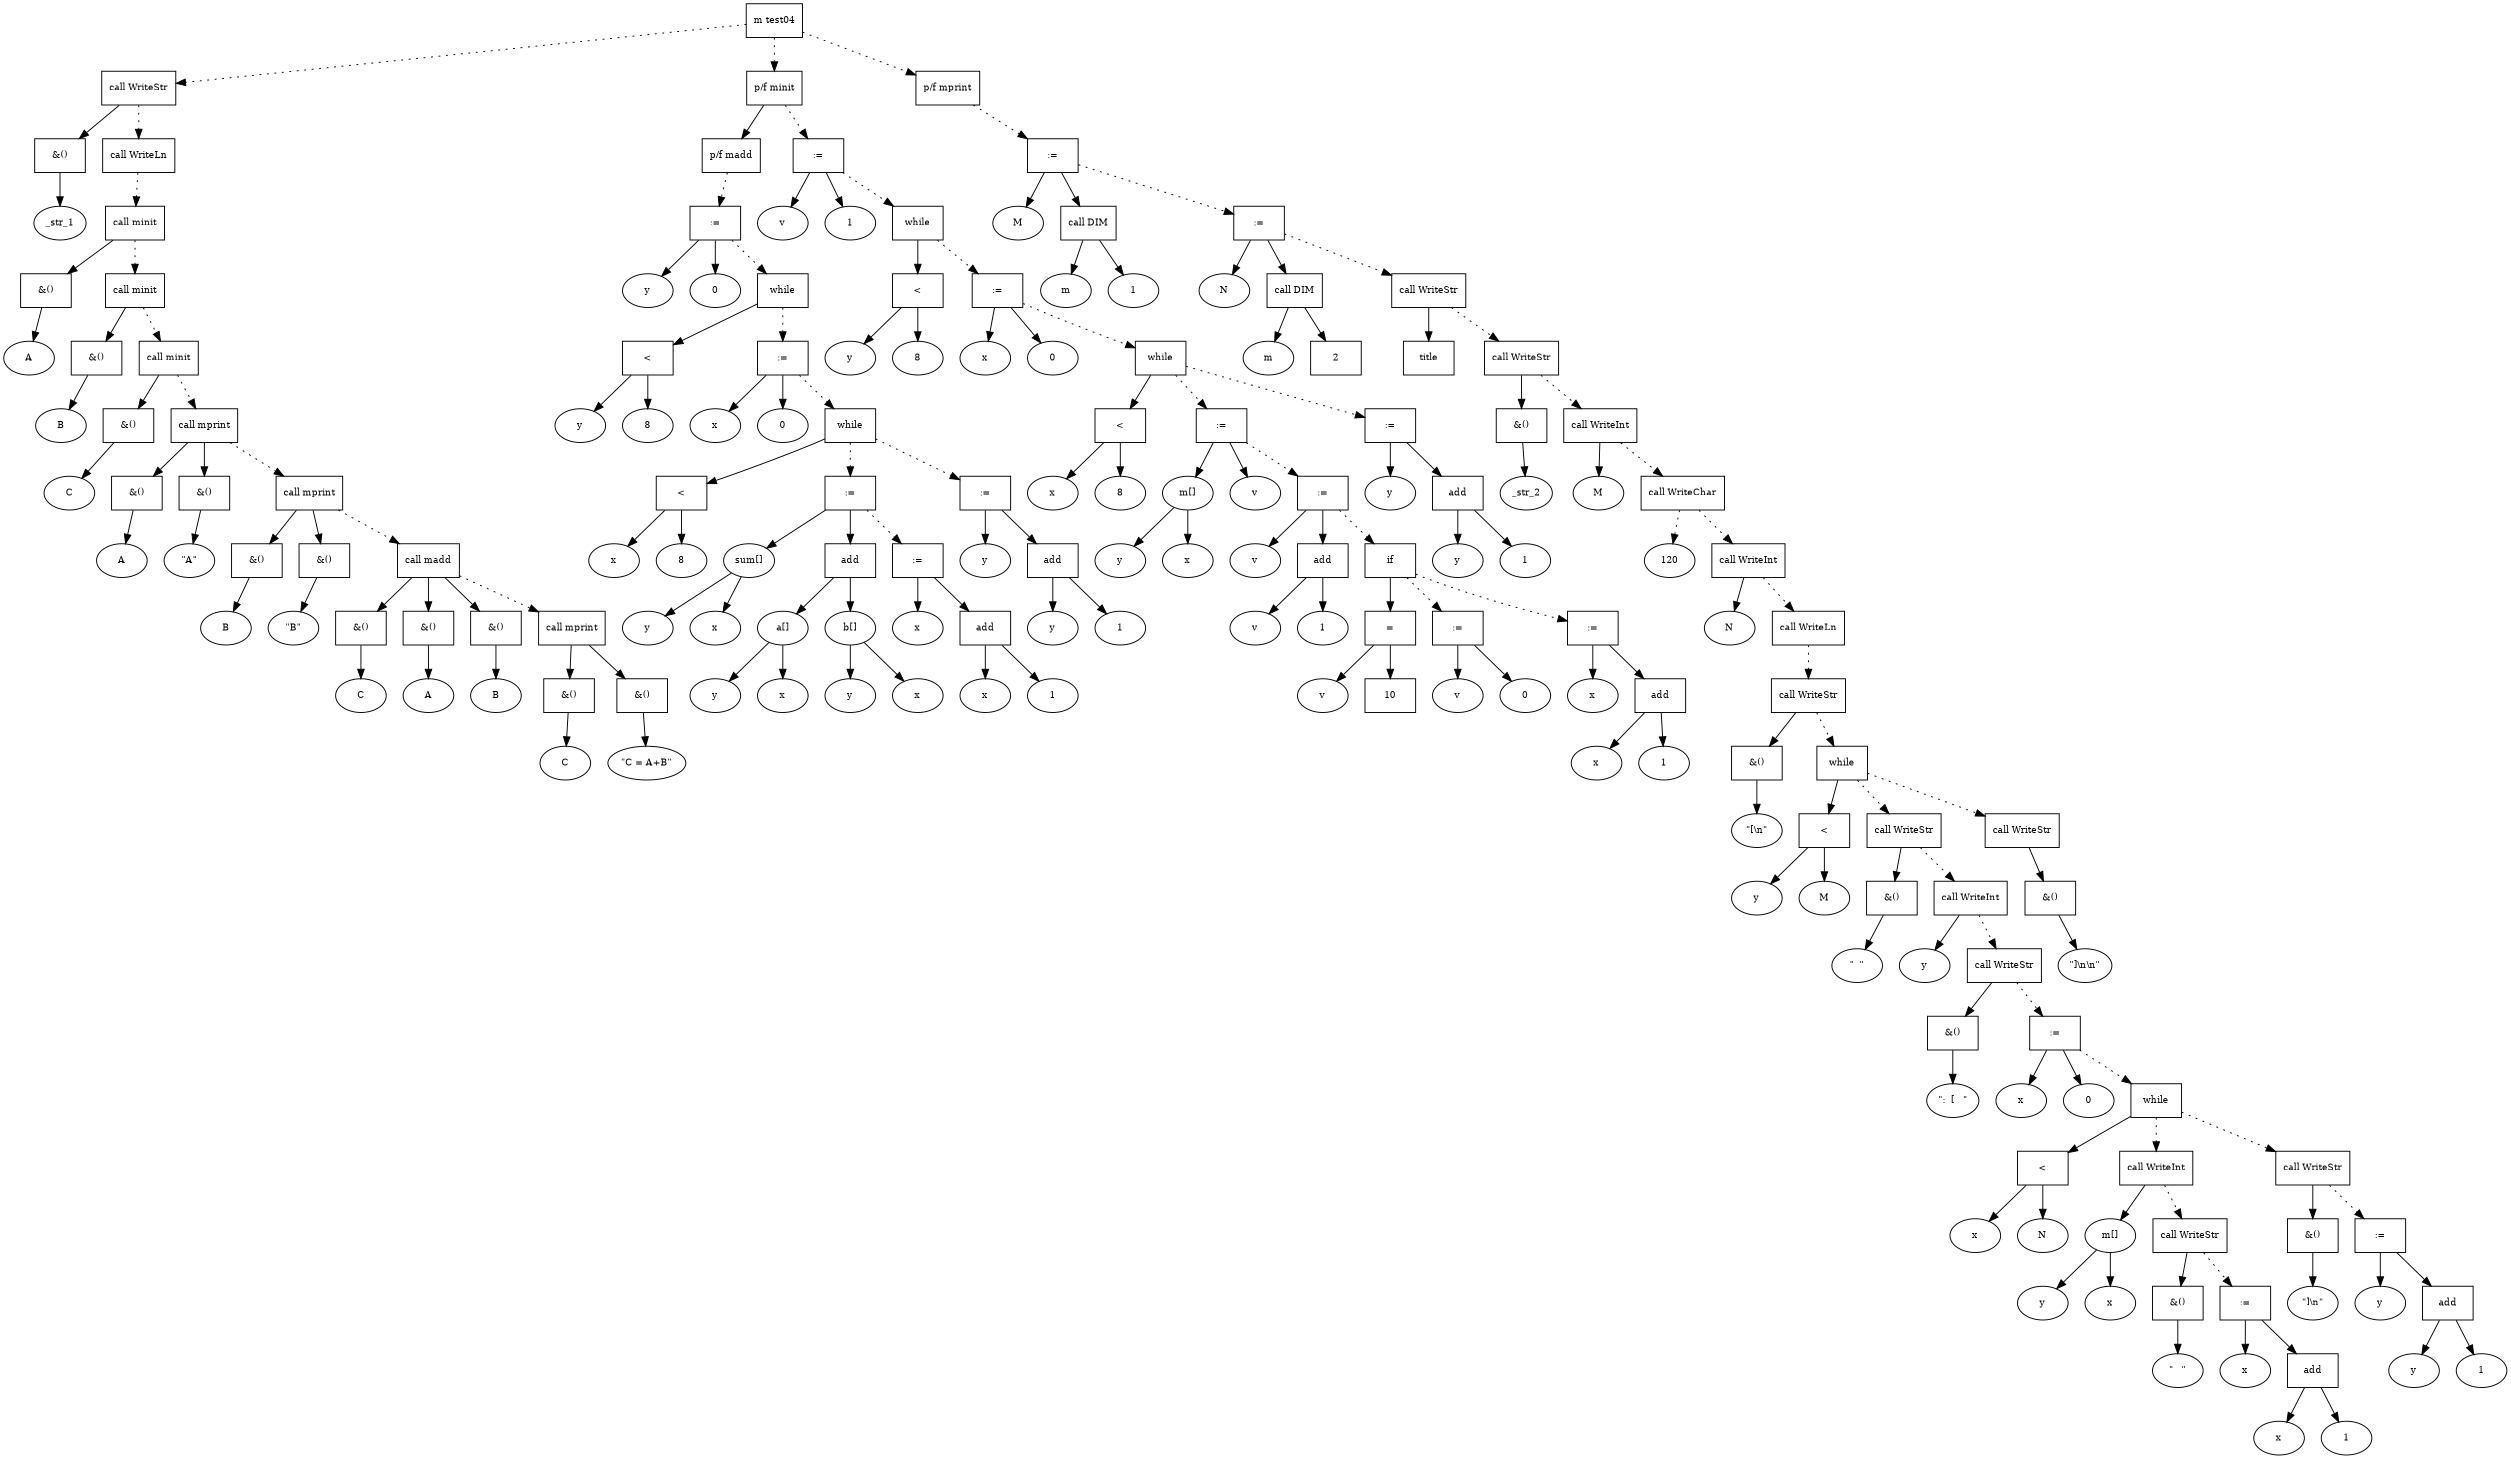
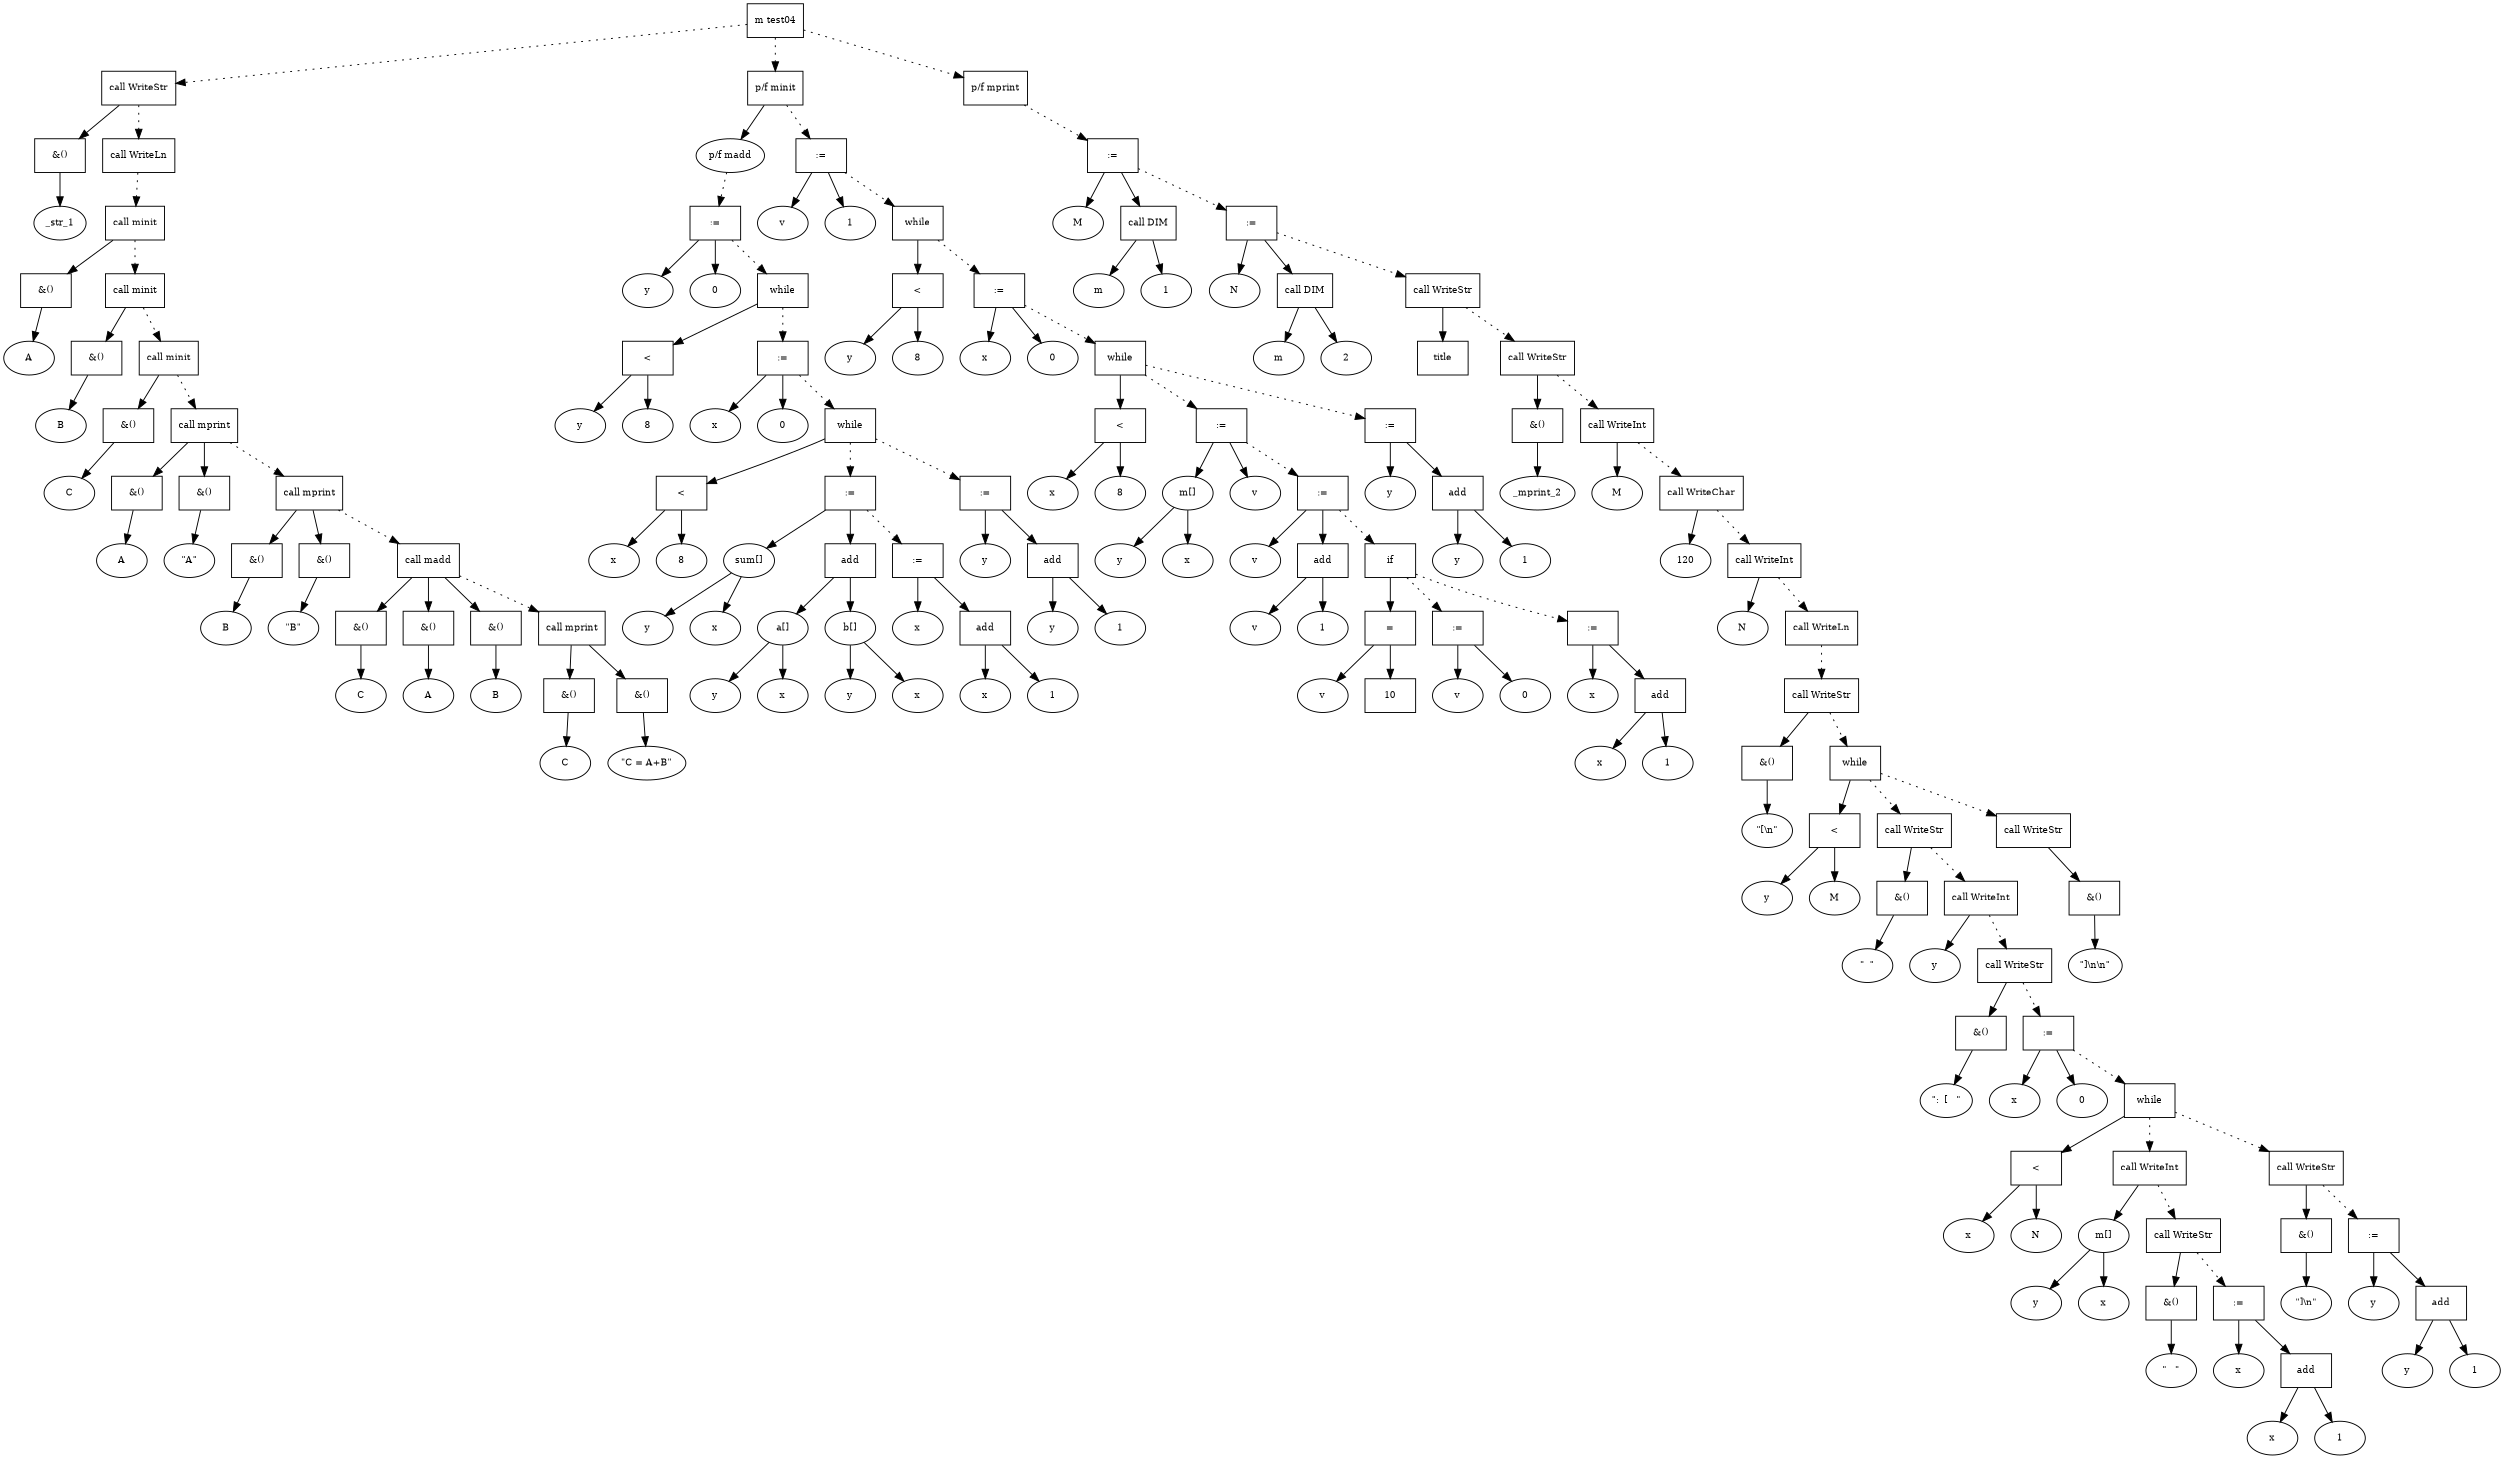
(731, 156) -> (730, 156)
(1336, 358) -> (1346, 358)
(1526, 493) -> (1538, 493)
(1677, 522) -> (1695, 522)
